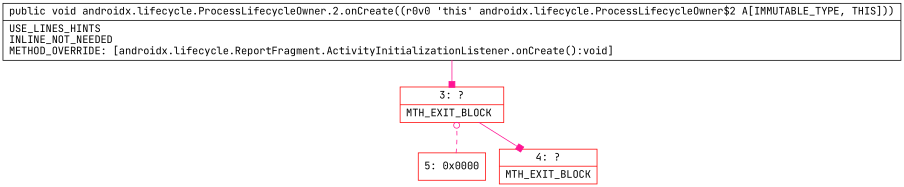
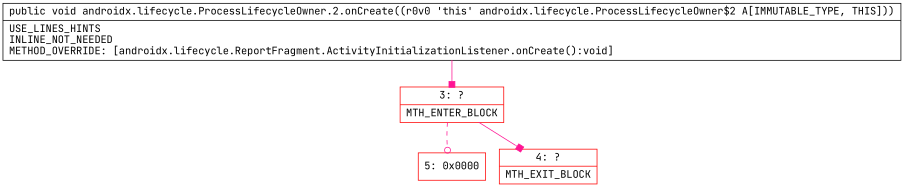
(449, 113) -> (452, 113)
(457, 141) -> (447, 135)
